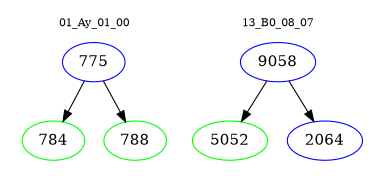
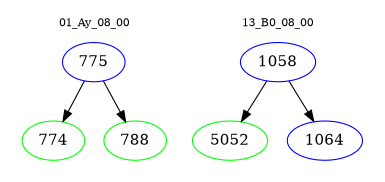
(94, 23) -> (94, 23)
(278, 23) -> (278, 23)
(278, 62) -> (278, 62)
(53, 141) -> (53, 141)
(325, 141) -> (325, 141)
